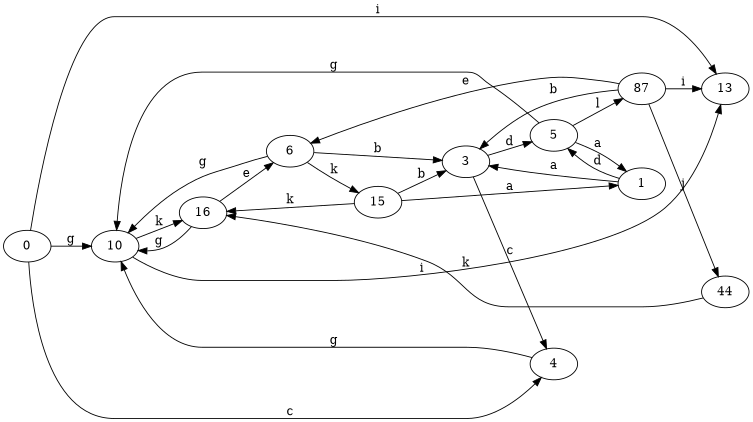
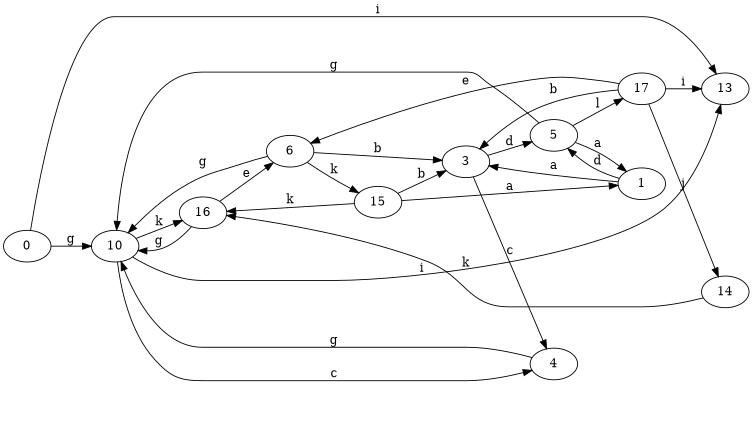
(642, 89) -> (642, 89)
(725, 292) -> (725, 292)
(233, 418) -> (283, 381)
